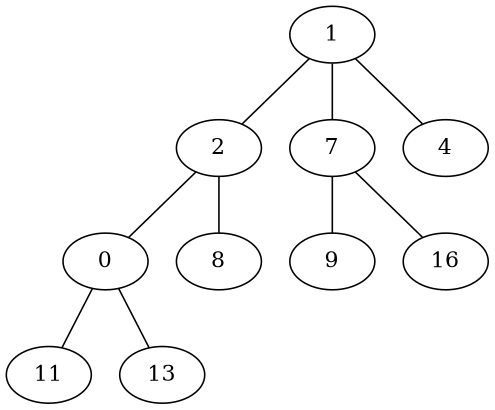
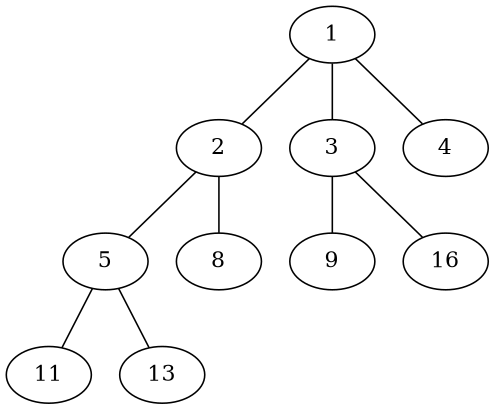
(332, 148) -> (332, 148)
(106, 261) -> (106, 261)
